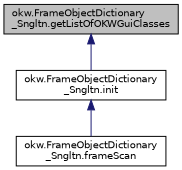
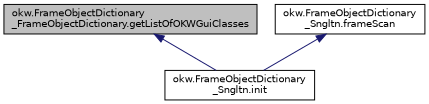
(91, 19) -> (130, 19)
(91, 123) -> (291, 55)
